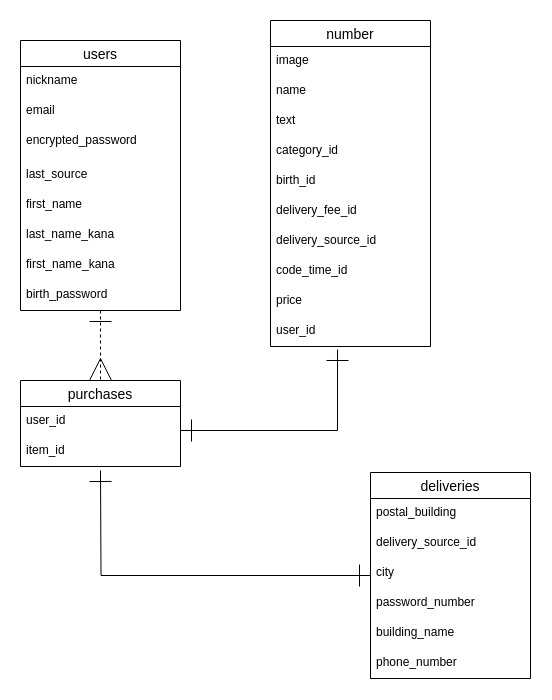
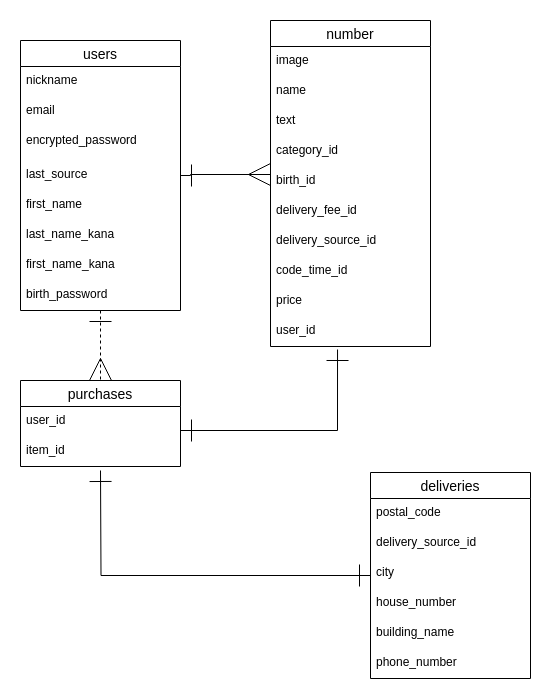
none -> (225, 175)
(420, 512) -> (411, 512)
(426, 602) -> (416, 602)
